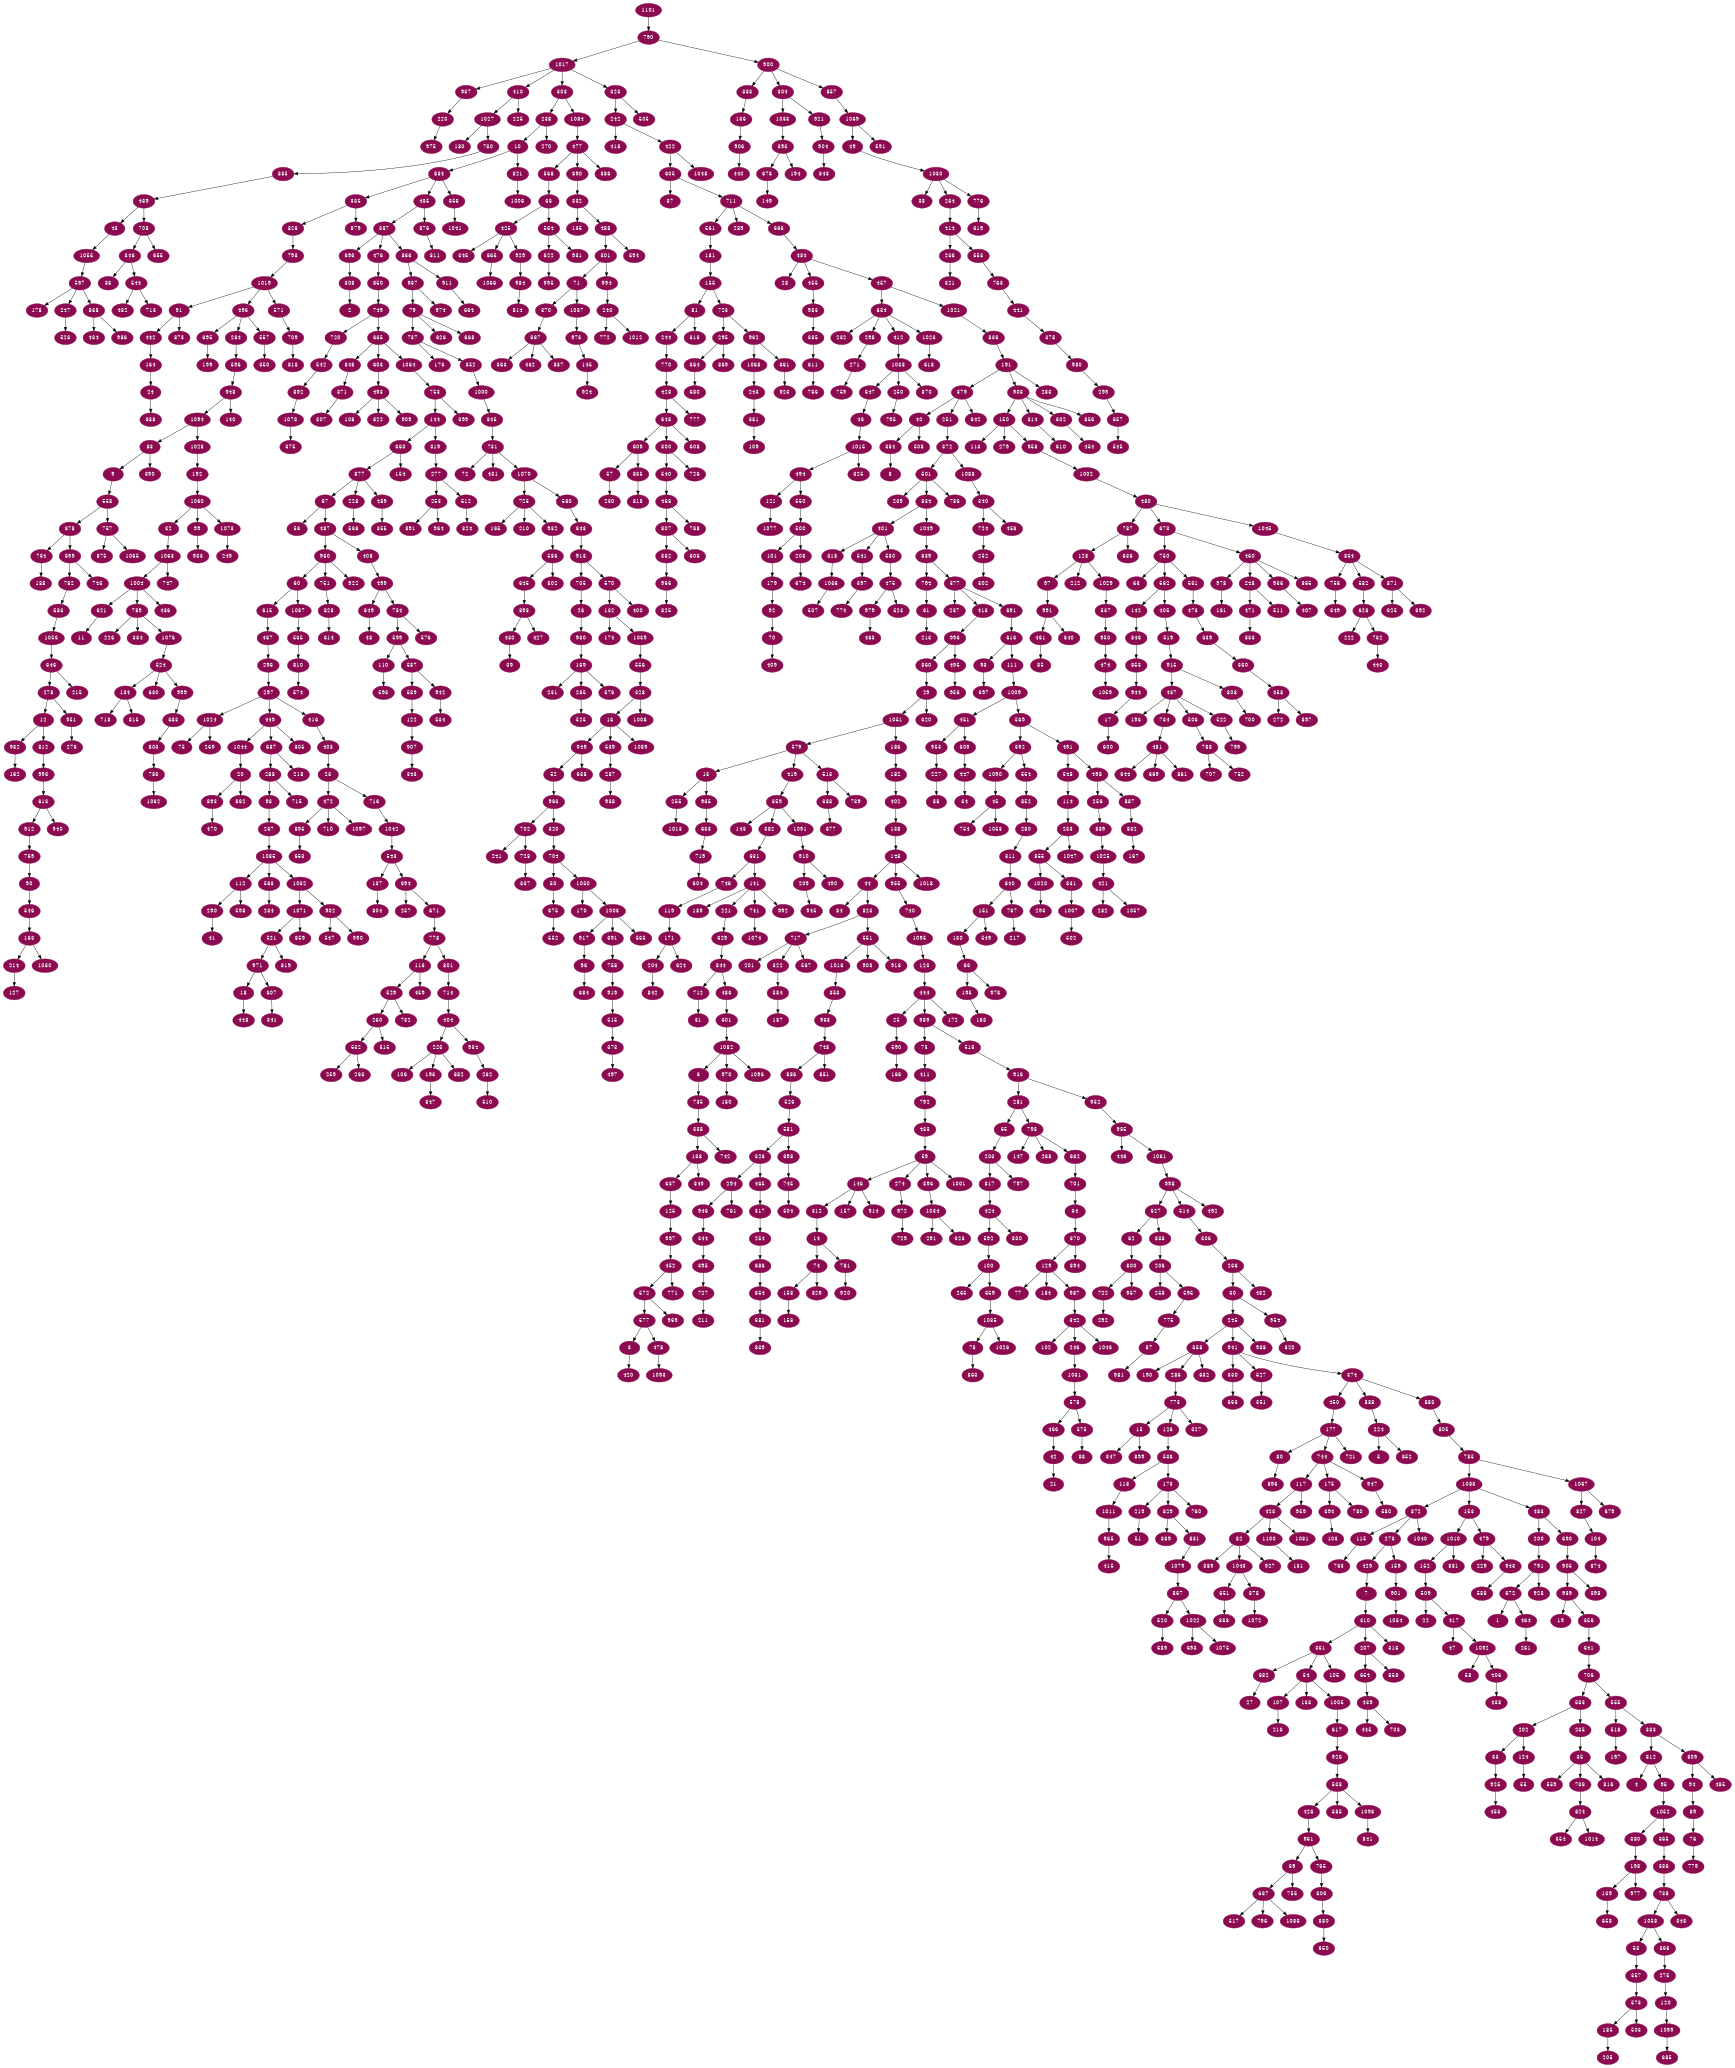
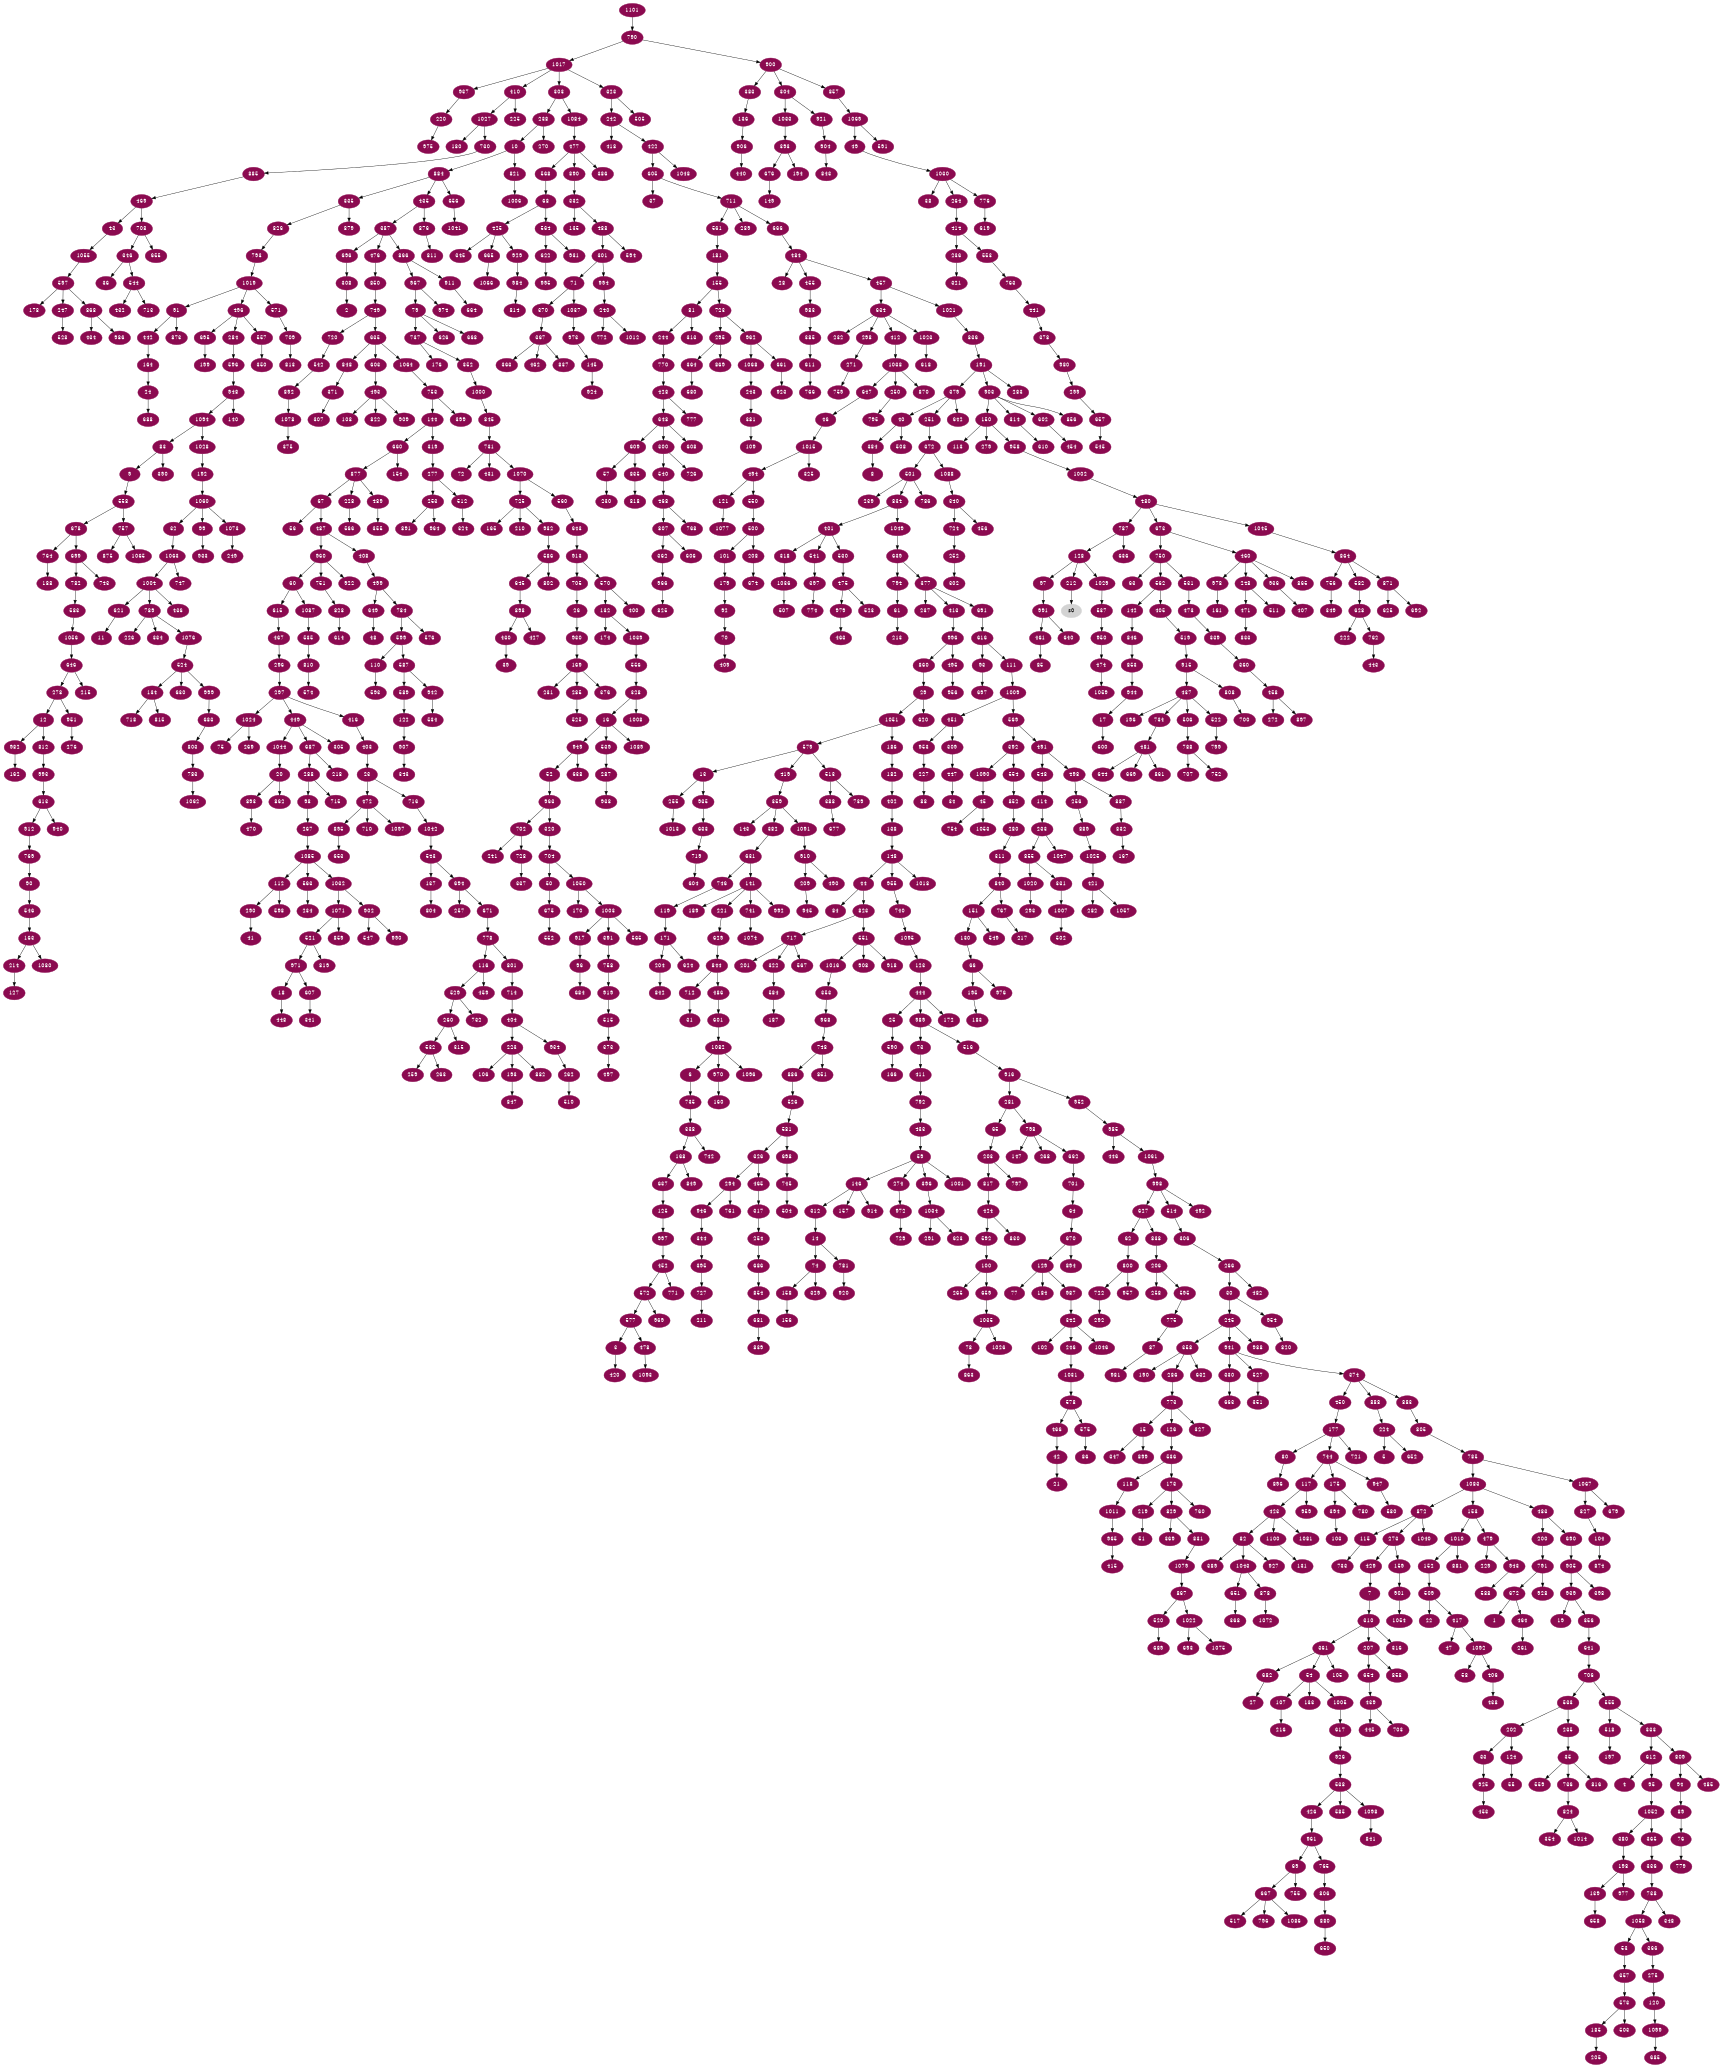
none -> (1071, 611)
